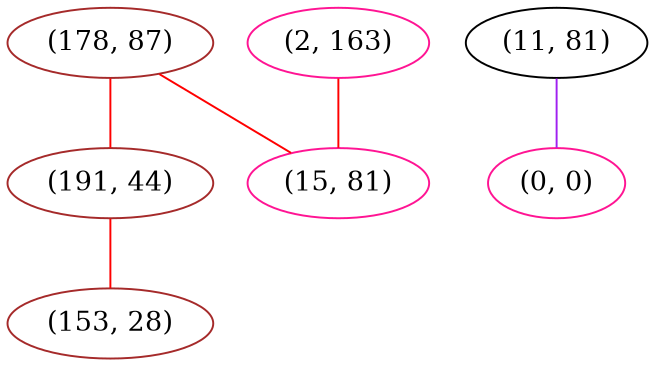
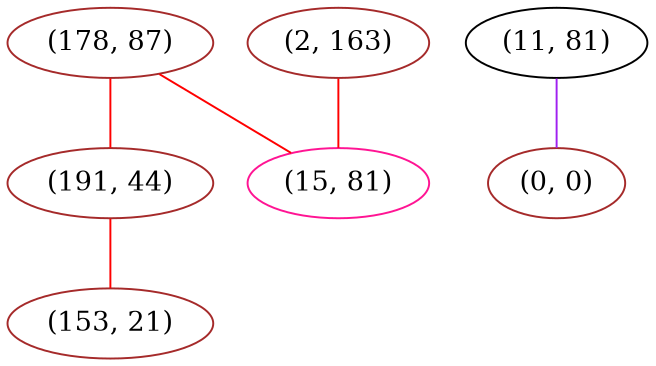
(338, 43) -> (338, 43)
(557, 183) -> (557, 183)
(110, 323) -> (110, 323)
